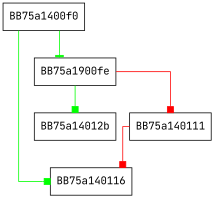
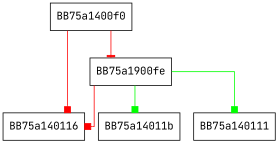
(59, 42) -> (111, 42)
(160, 72) -> (220, 72)
(19, 118) -> (67, 68)
(75, 127) -> (139, 127)
(123, 140) -> (94, 107)
